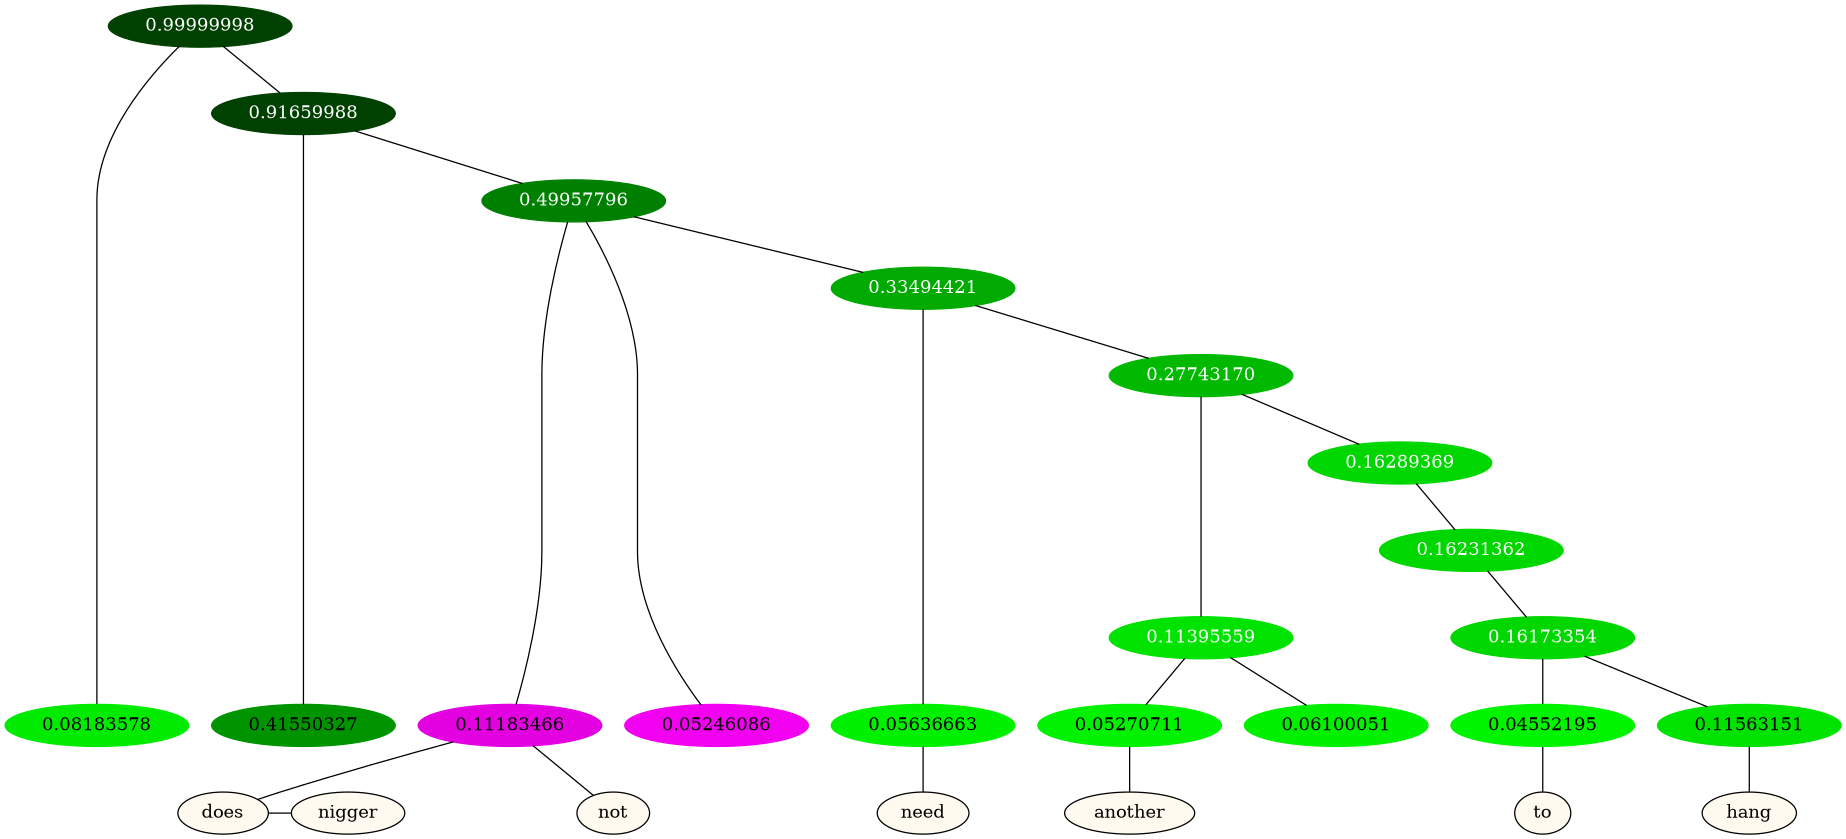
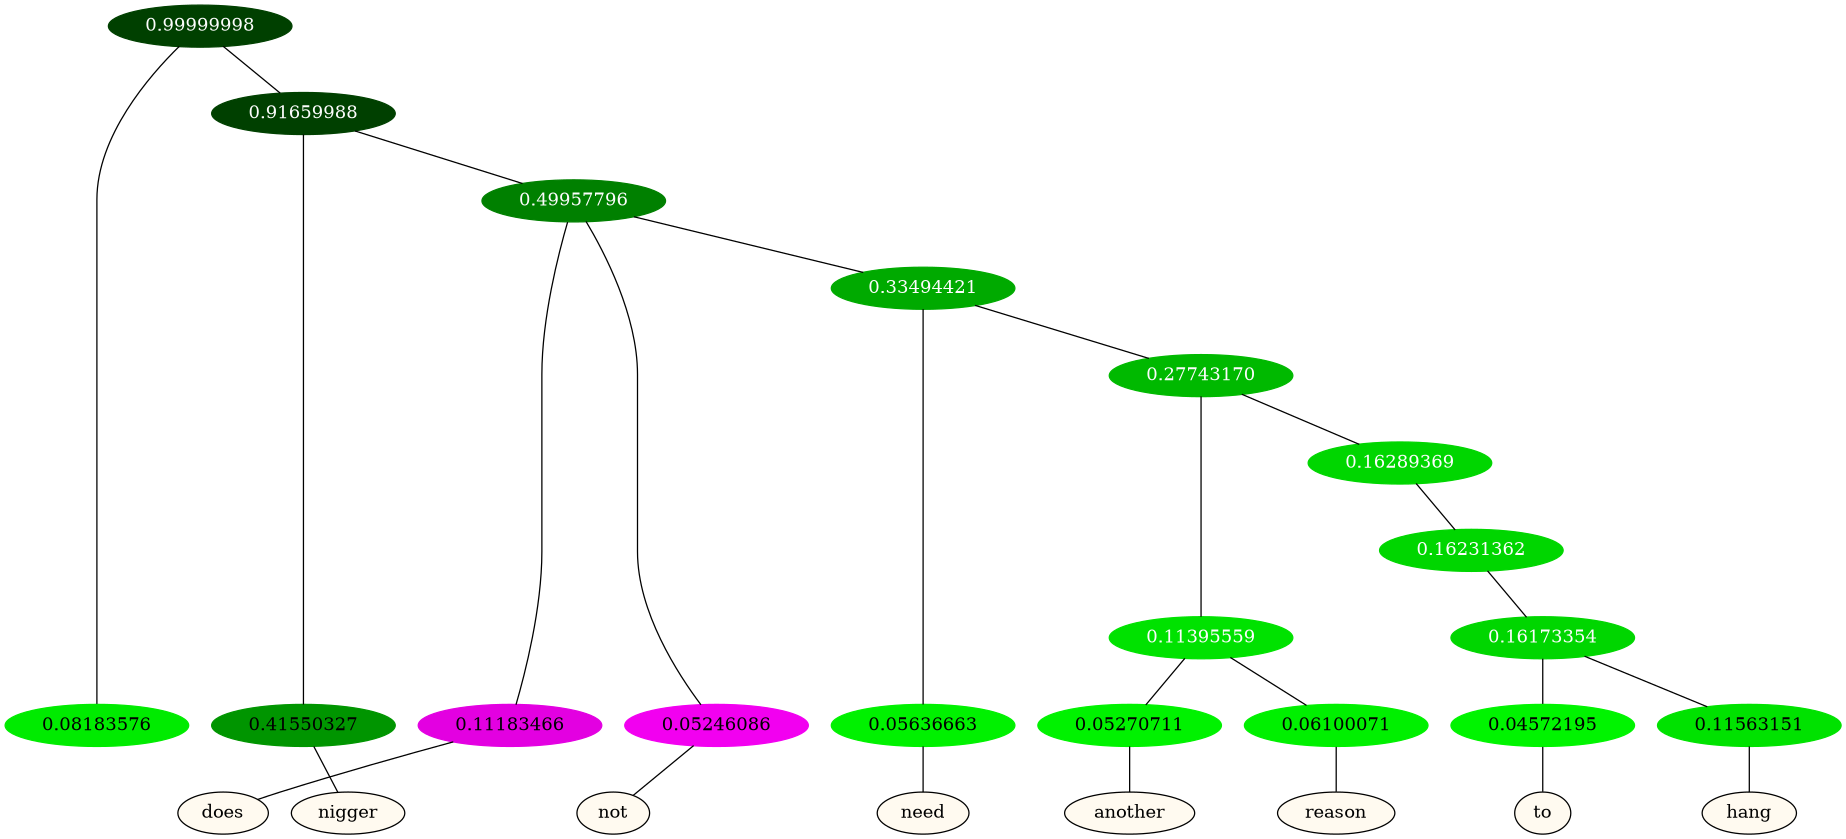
(97, 725) -> (97, 725)
(1336, 725) -> (1336, 725)
(1543, 725) -> (1543, 725)
(563, 771) -> (663, 771)
(280, 813) -> (326, 769)
none -> (1336, 813)
